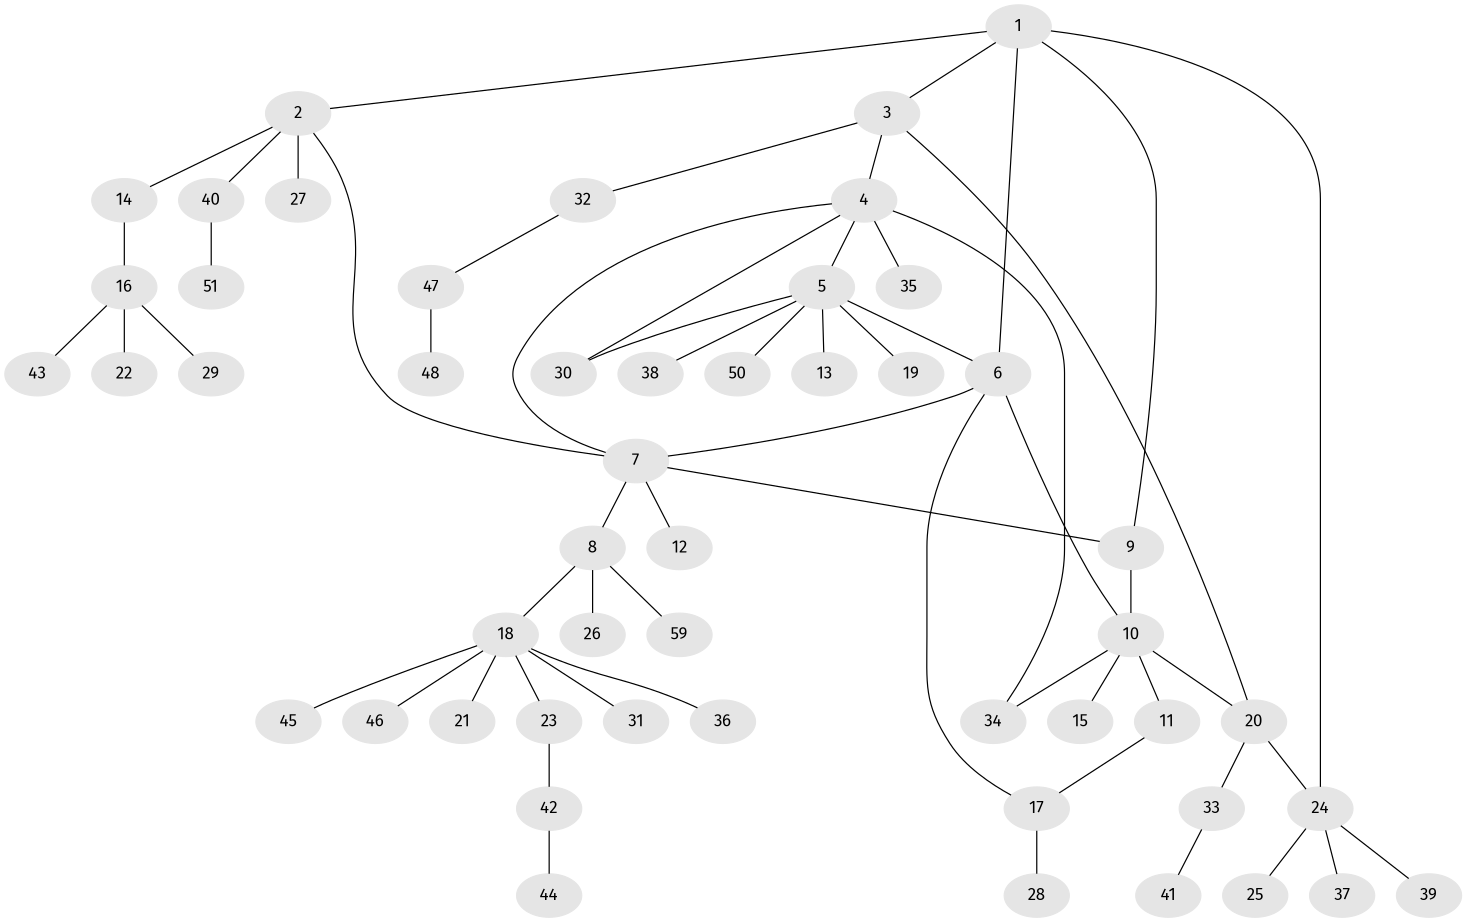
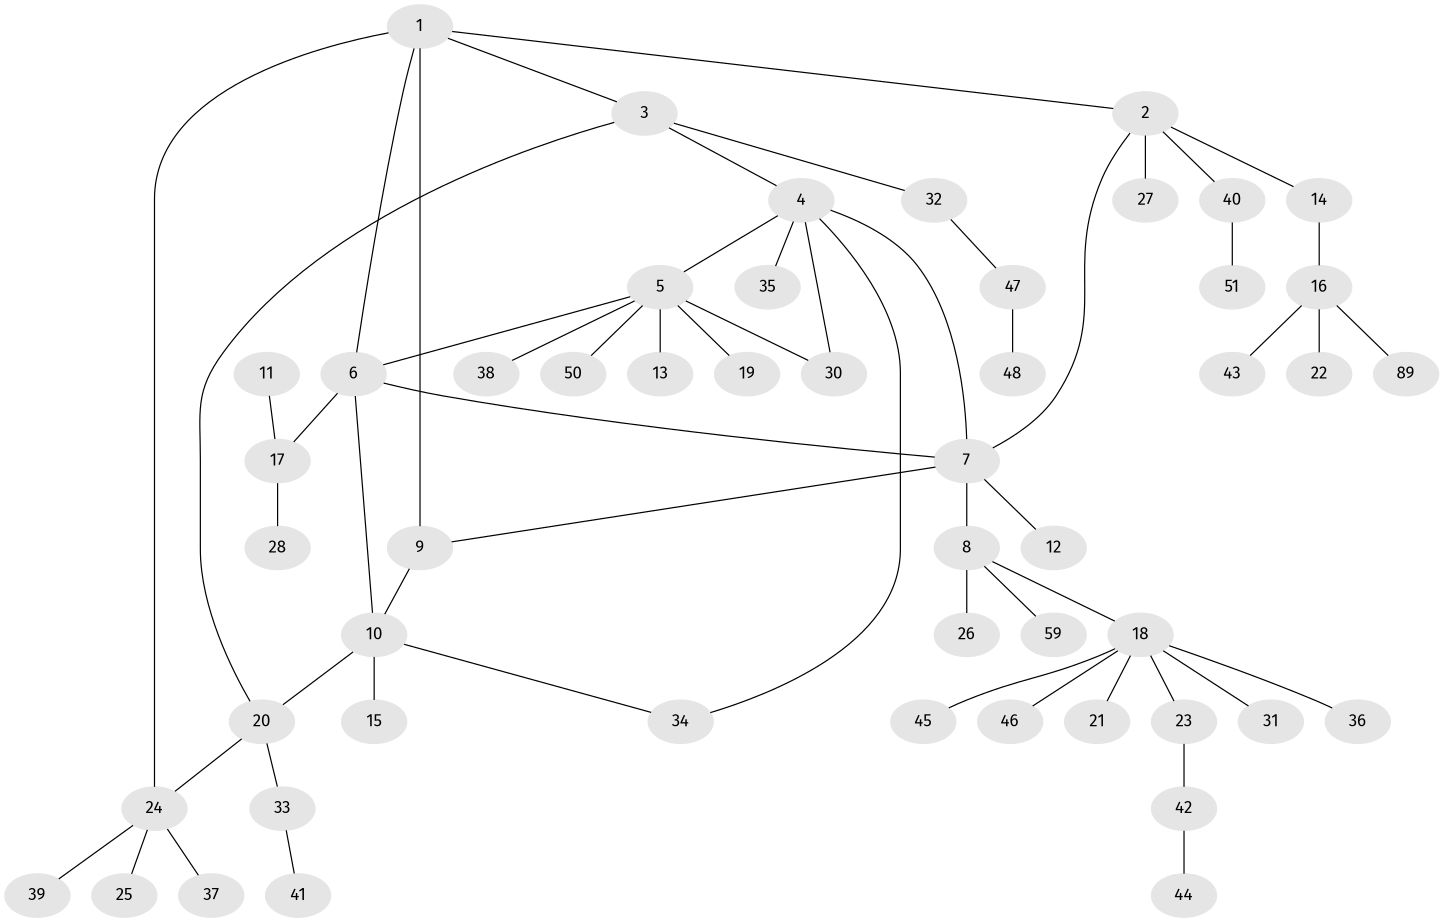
(211, 374) -> (1406, 374)
(1149, 678) -> none
